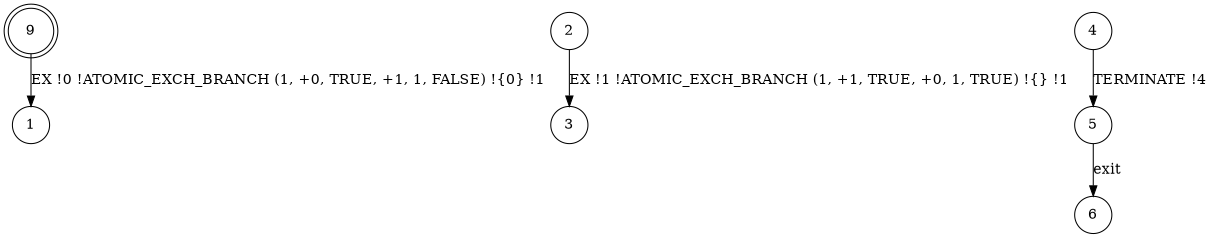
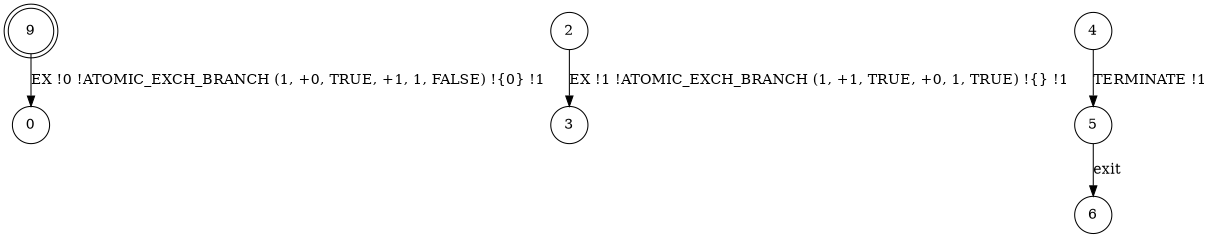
(1150, 80) -> (1150, 80)
(31, 125) -> (31, 125)
